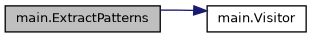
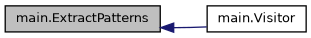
(177, 10) -> (190, 27)
